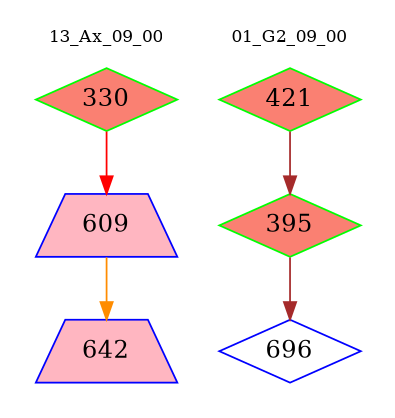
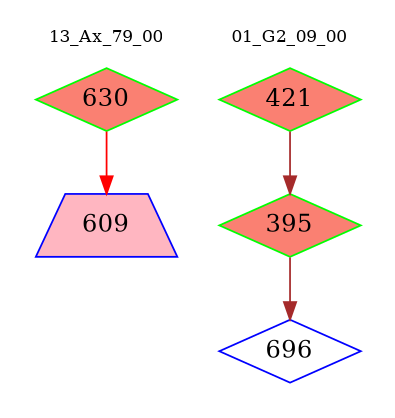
(107, 38) -> (107, 38)
(107, 100) -> (107, 100)
(107, 351) -> none
